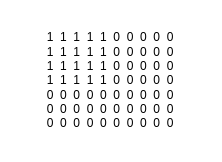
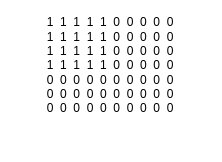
(111, 81) -> (111, 66)
